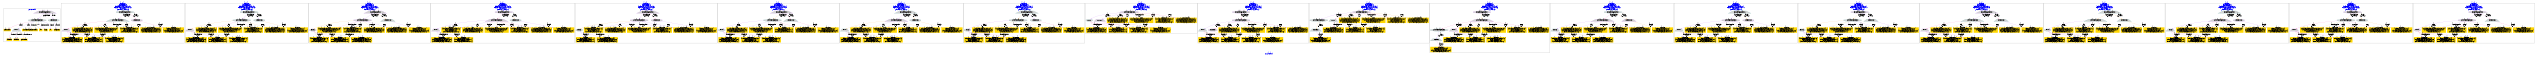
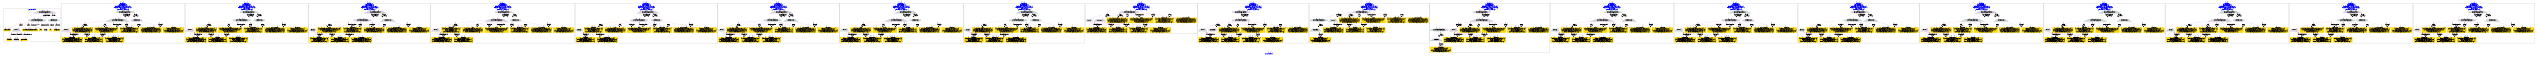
(46, 30) -> (46, 30)
(16, 40) -> (16, 40)
